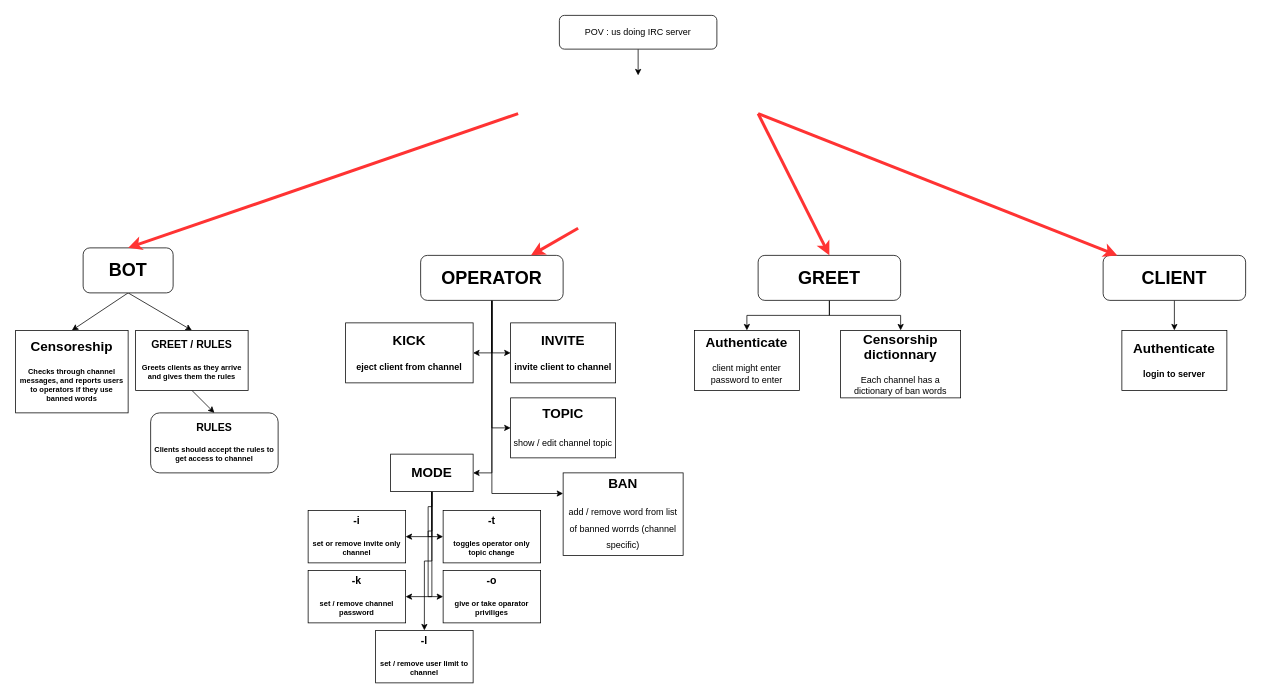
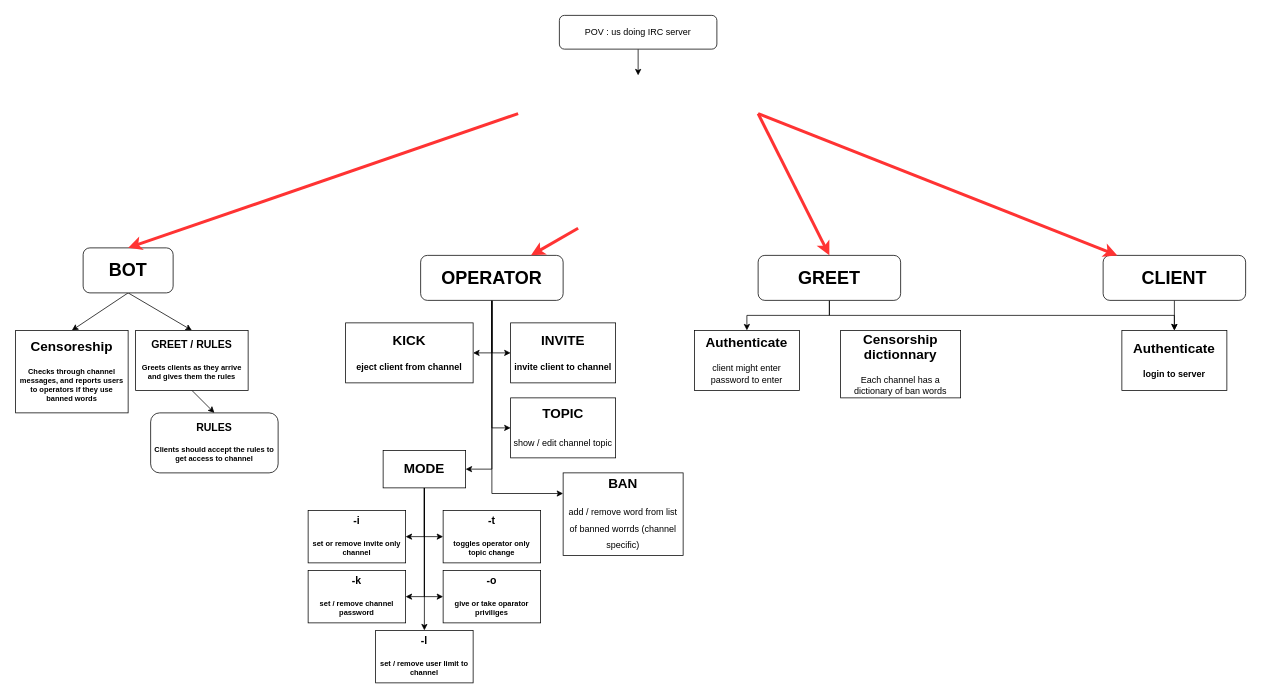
(900, 319) -> (1035, 315)
(432, 473) -> (424, 469)
